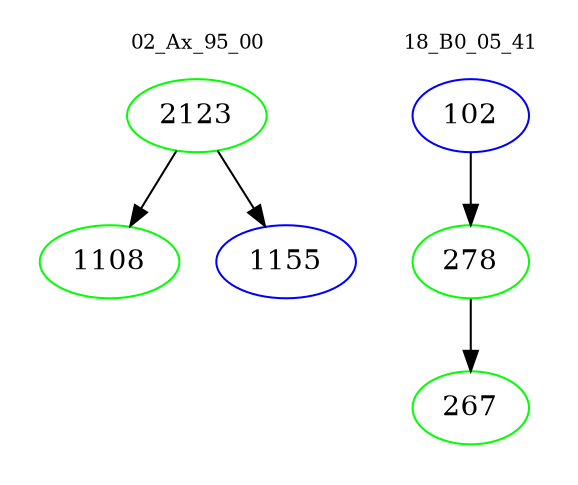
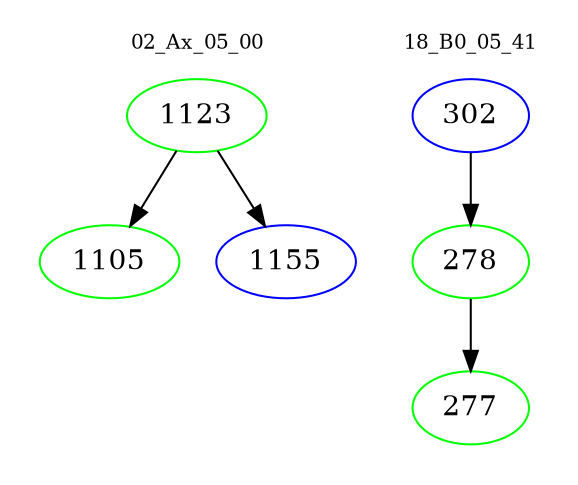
(198, 44) -> (198, 44)
(197, 116) -> (197, 116)
(471, 116) -> (471, 116)
(110, 262) -> (110, 262)
(471, 408) -> (471, 408)
